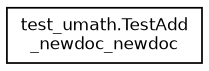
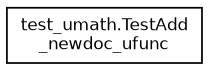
(104, 35) -> (104, 35)
